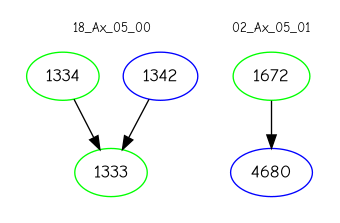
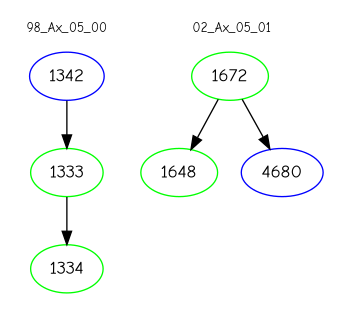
(112, 29) -> (68, 29)
(84, 118) -> (67, 214)
none -> (179, 173)
